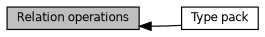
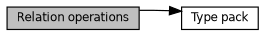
(166, 26) -> (154, 10)
